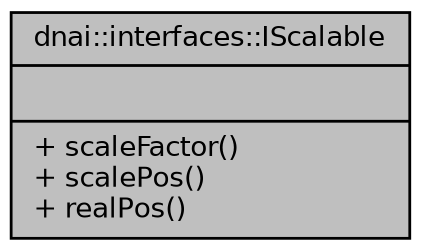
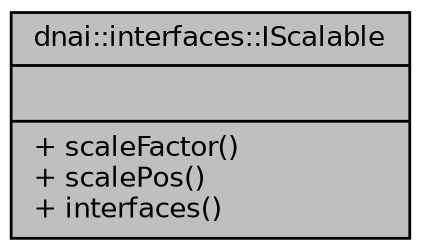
(110, 209) -> (128, 209)
